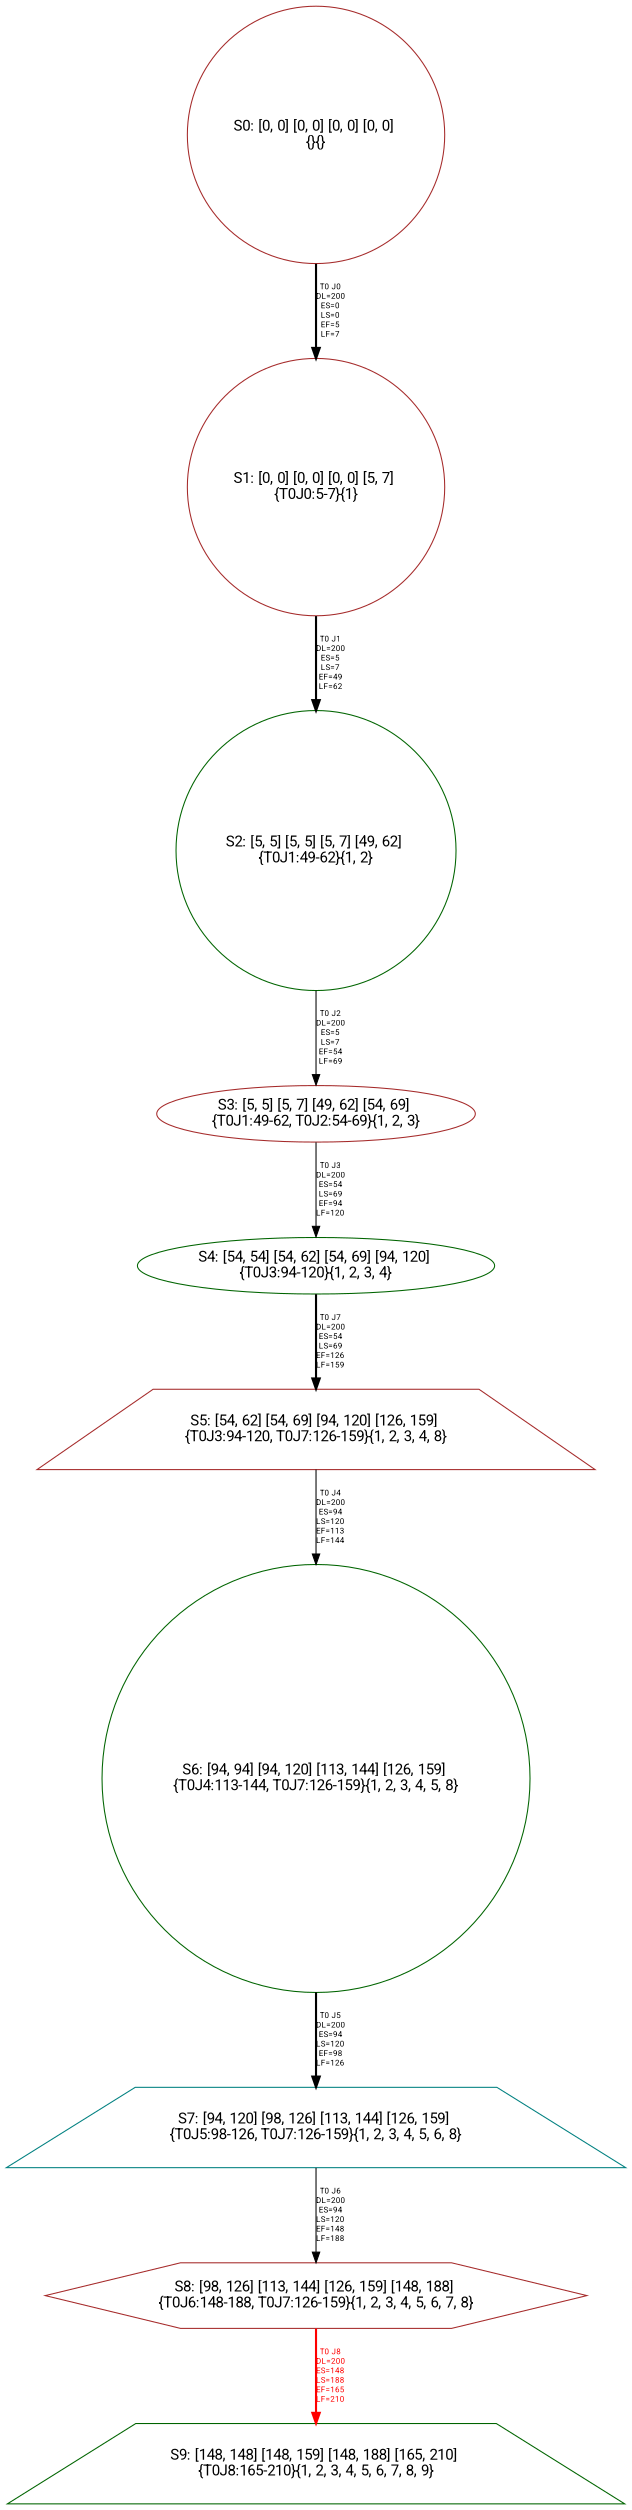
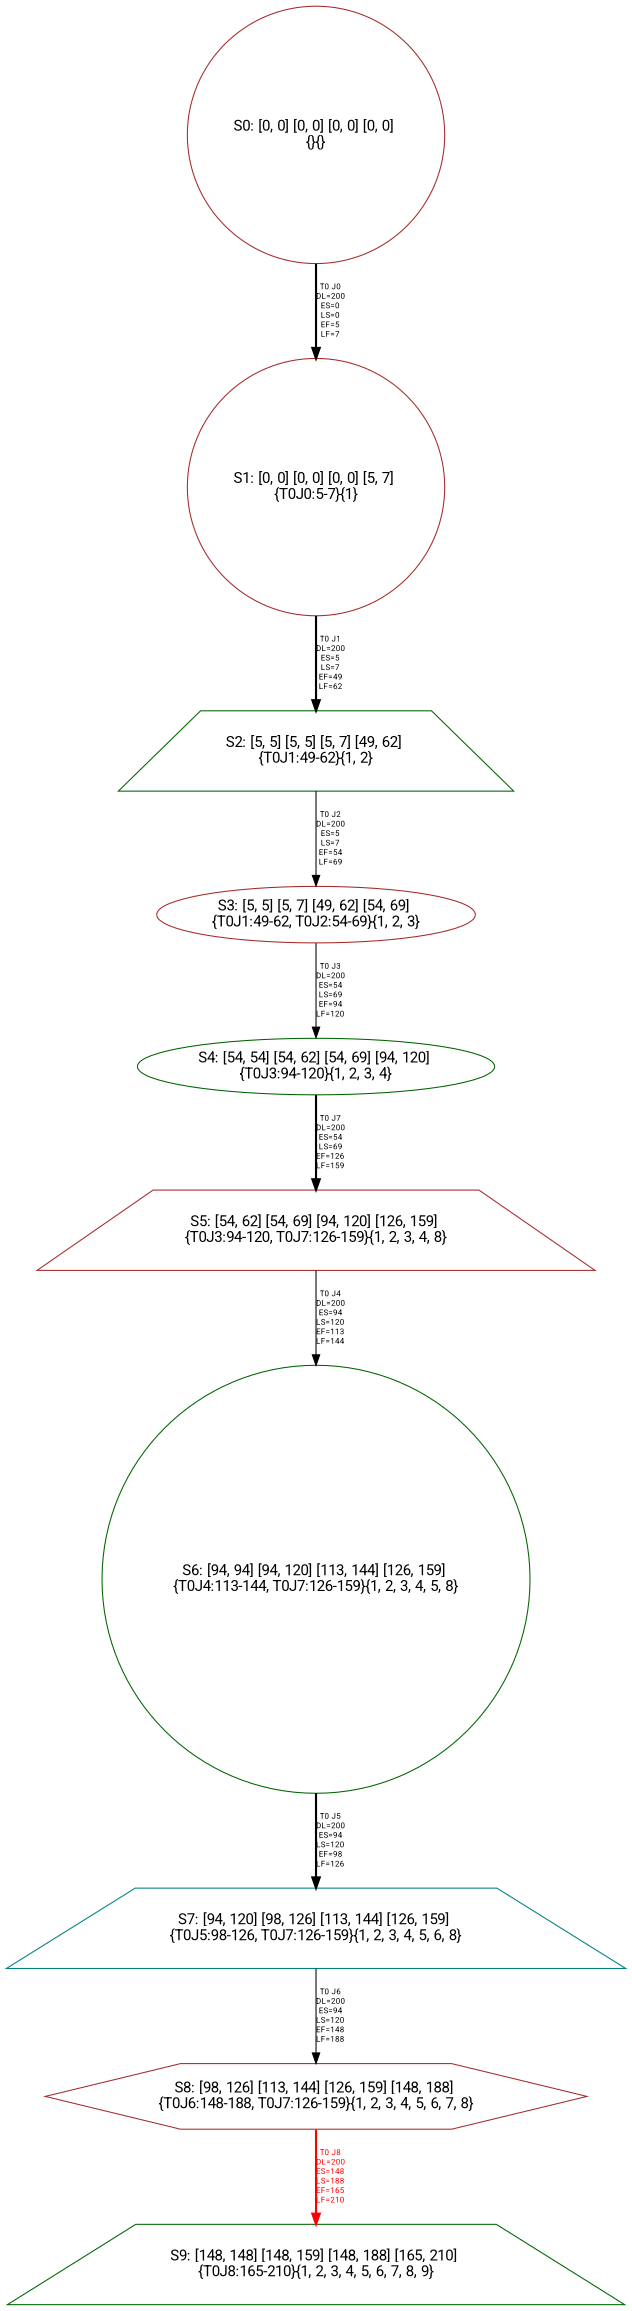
(316, 851) -> (316, 751)
